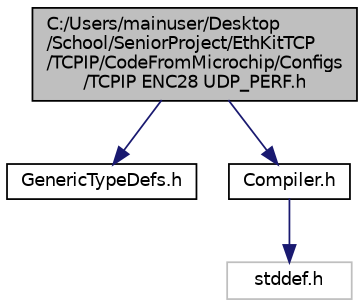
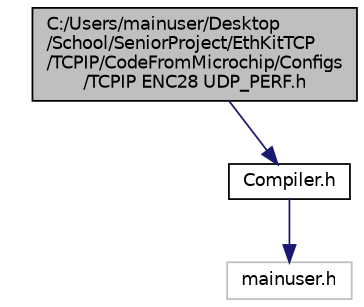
(102, 182) -> none
(289, 281) -> (289, 281)
